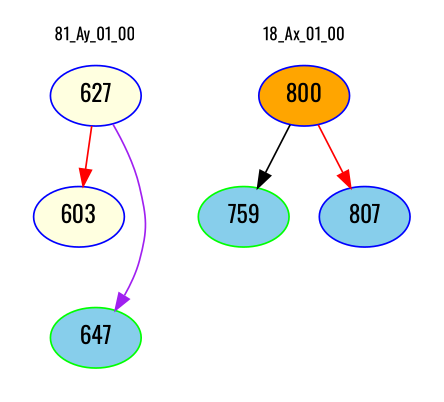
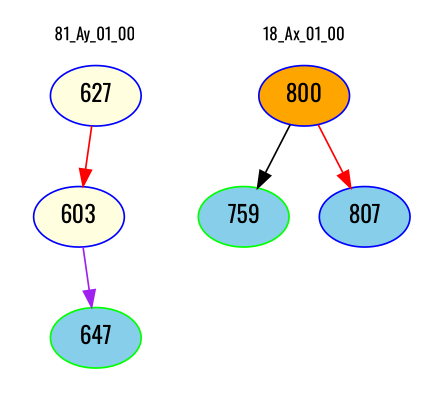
(144, 209) -> (86, 269)
